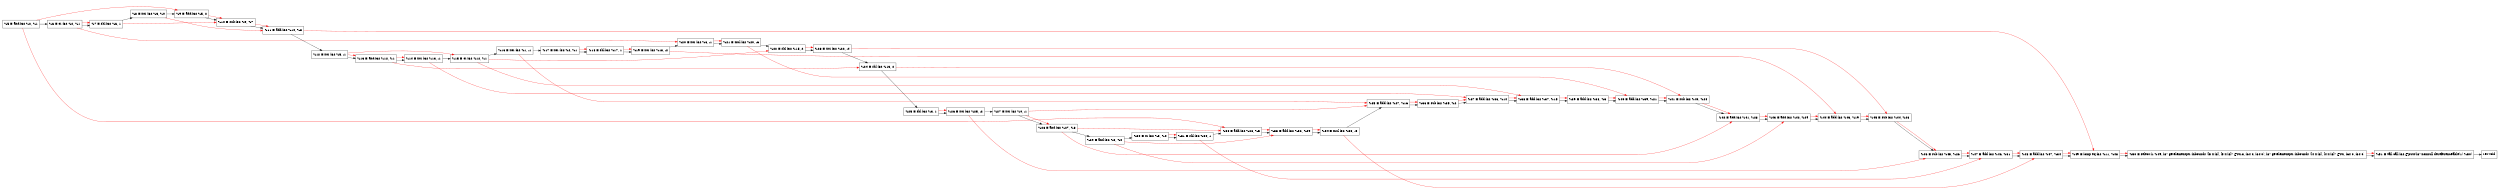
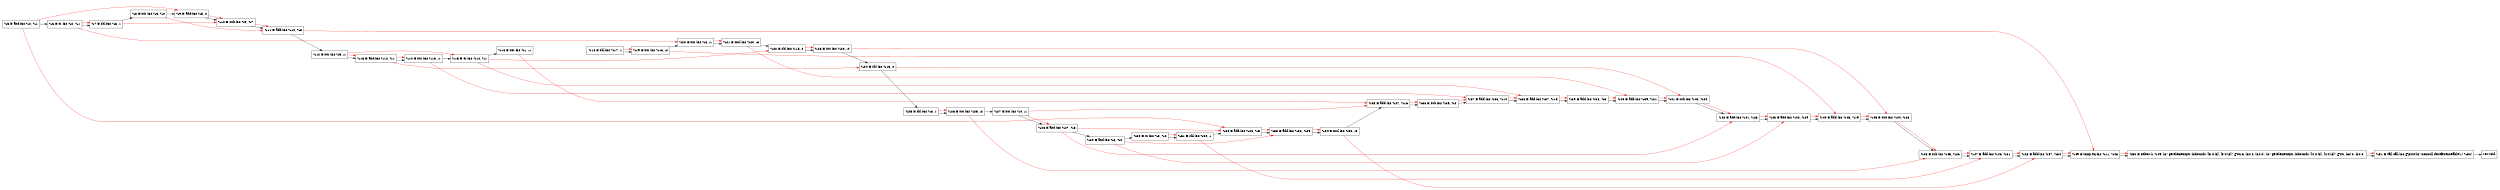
(560, 51) -> none
